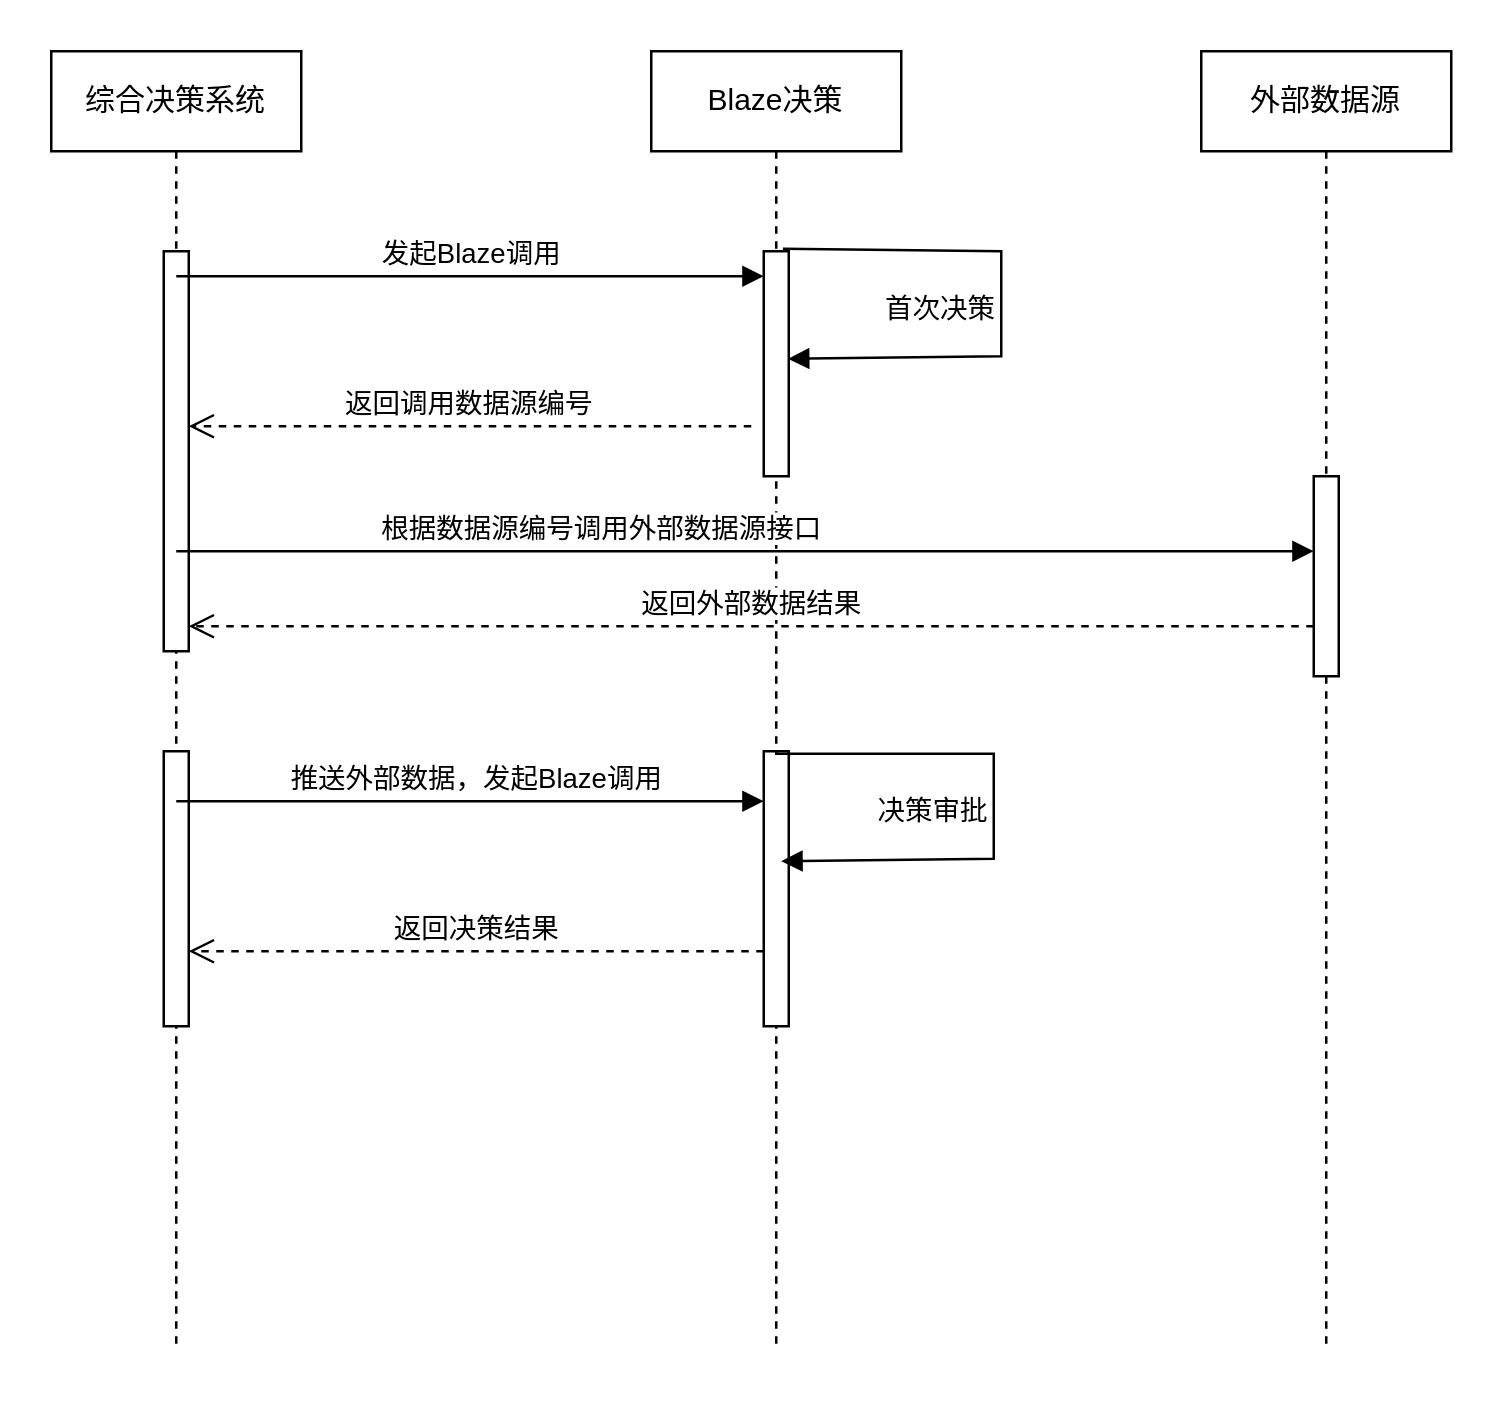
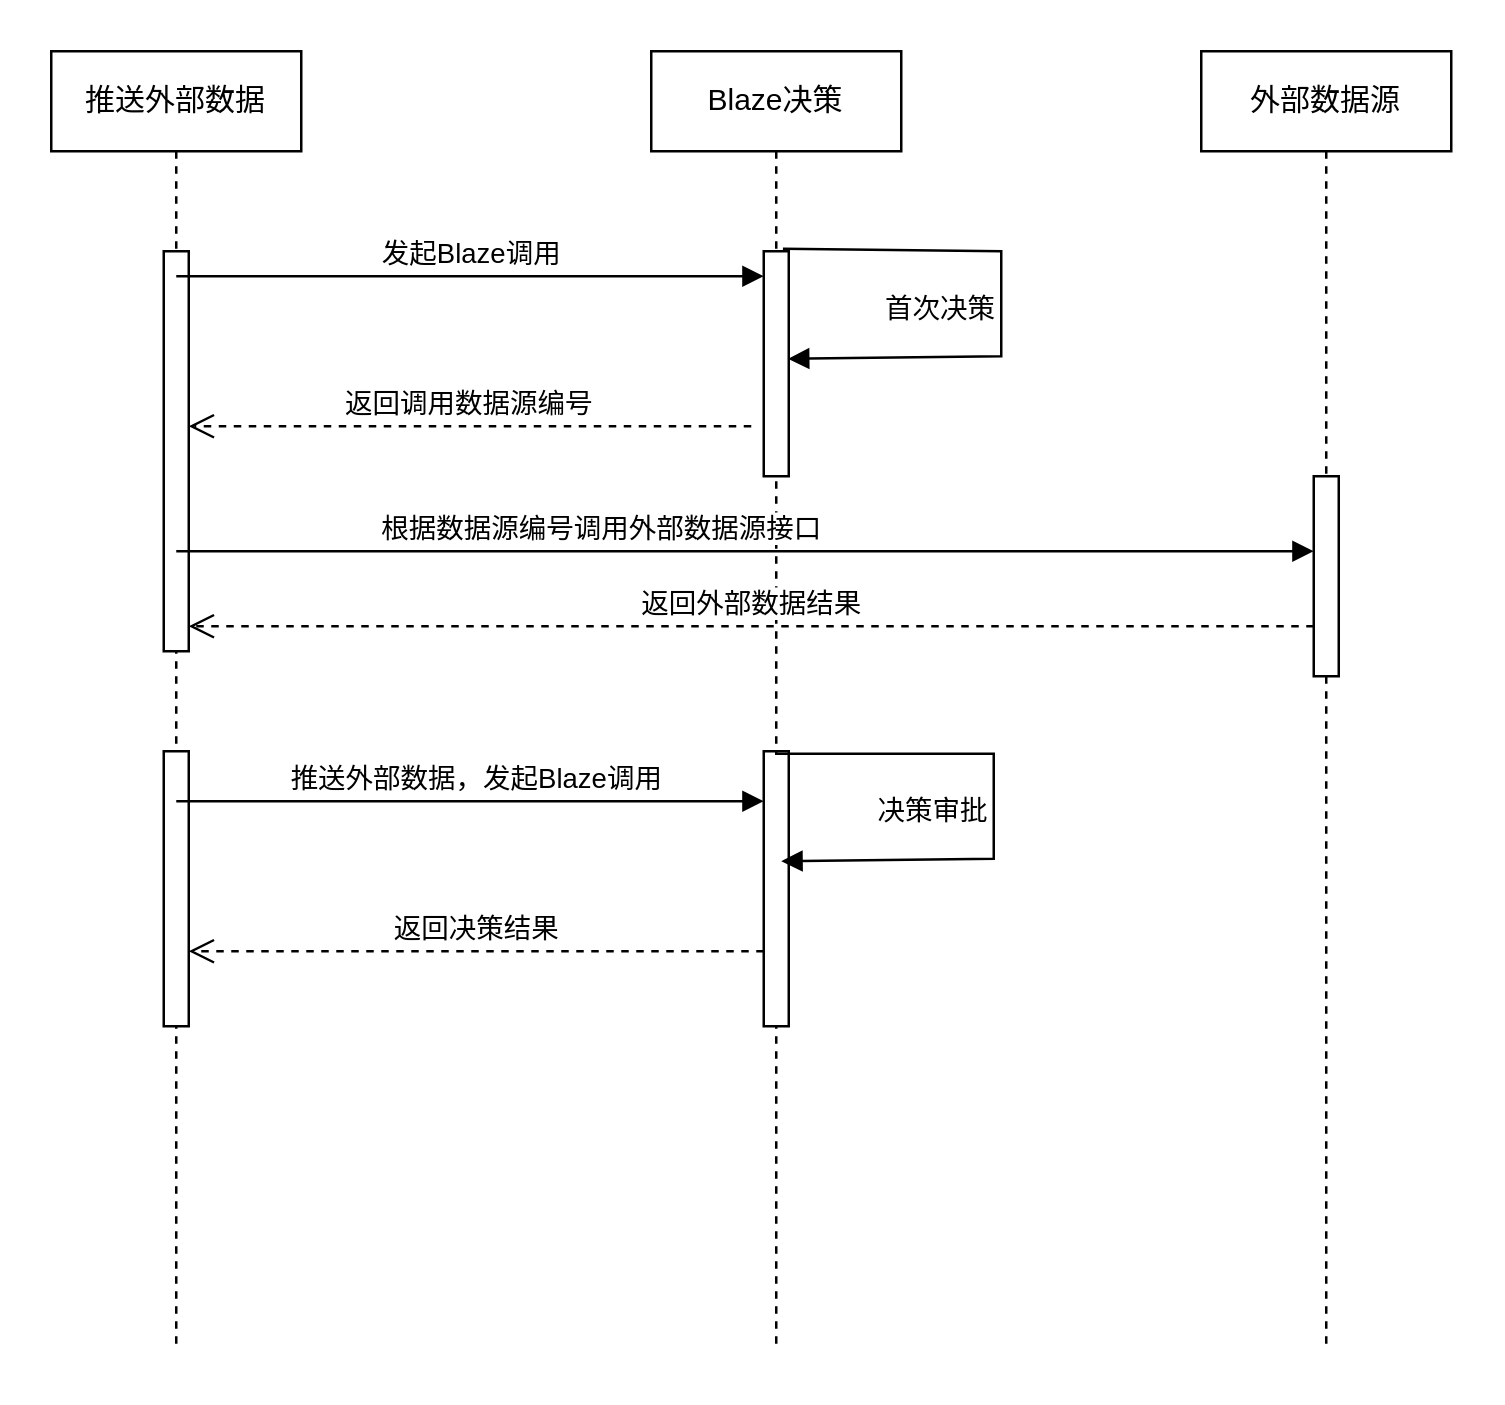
(176, 101) -> (176, 101)
